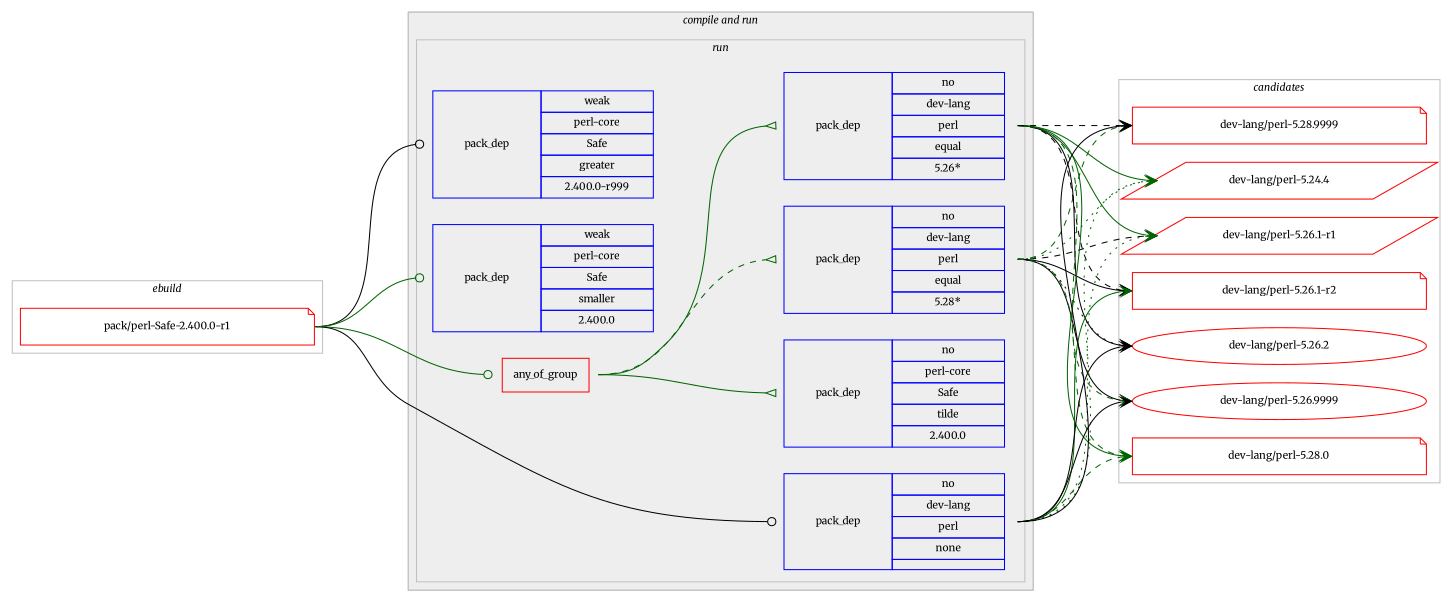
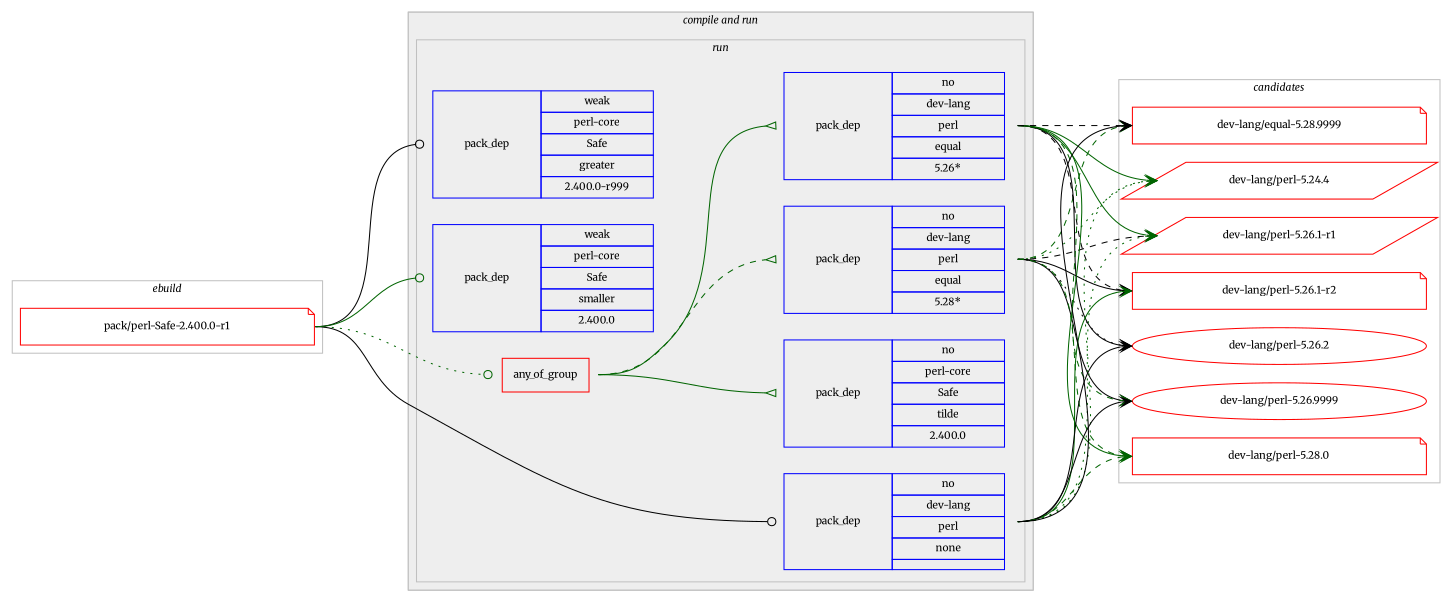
(1279, 126) -> (1279, 126)
(400, 349) -> (400, 349)
